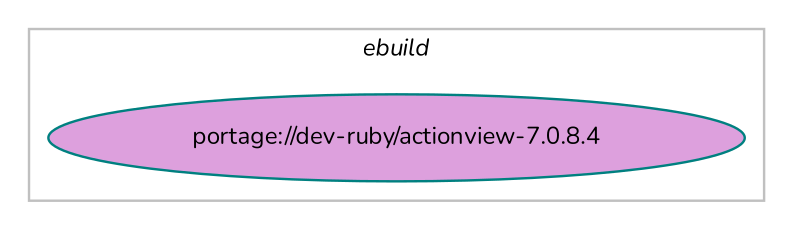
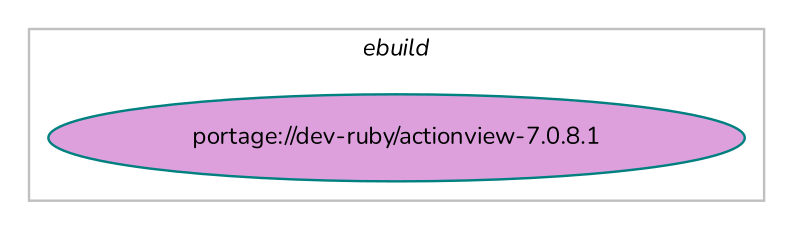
(397, 138) -> (397, 138)
